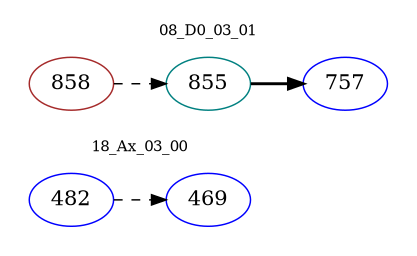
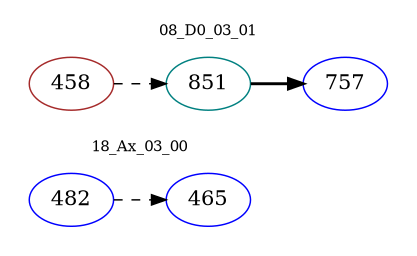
(71, 84) -> (71, 84)
(208, 84) -> (208, 84)
(208, 200) -> (208, 200)
